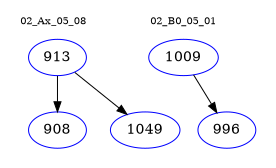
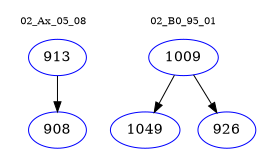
(184, 22) -> (184, 22)
(88, 83) -> (167, 89)
(227, 130) -> (227, 130)
